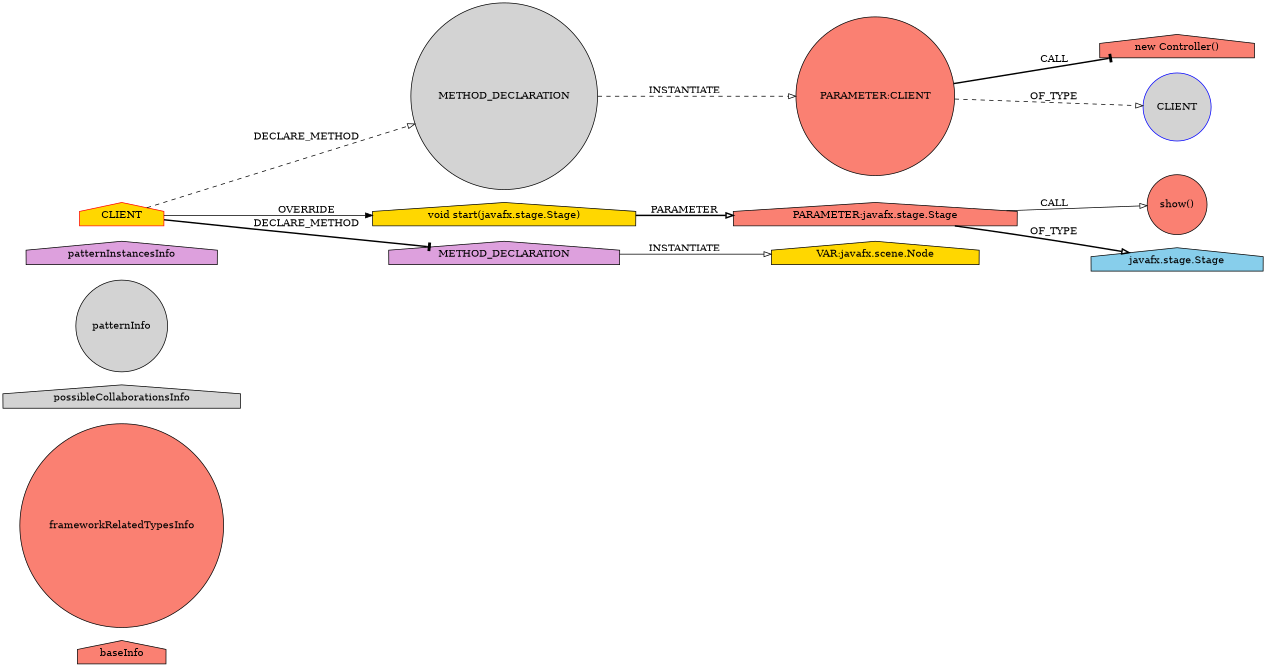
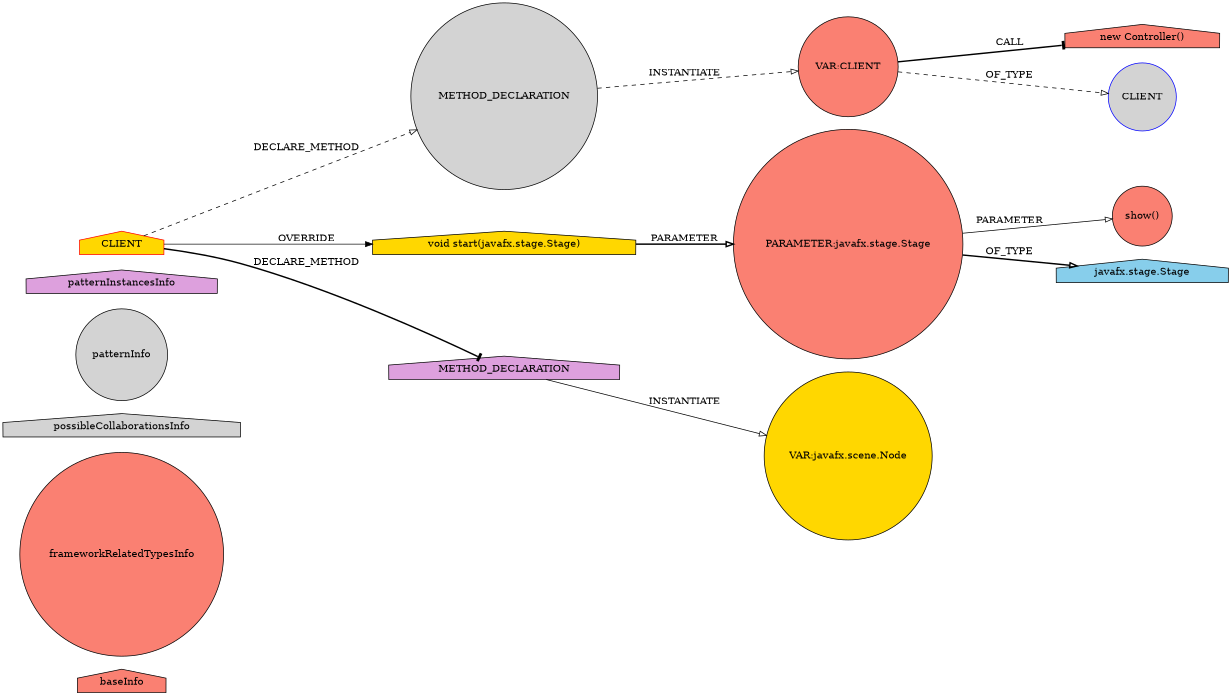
(875, 96) -> (848, 67)
(1054, 204) -> (1010, 221)
(875, 215) -> (848, 244)
(875, 254) -> (848, 456)
